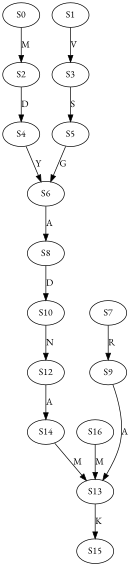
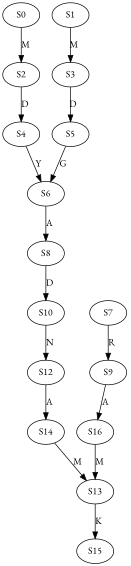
(74, 45) -> (74, 45)
(73, 104) -> (73, 104)
(122, 431) -> (102, 399)
